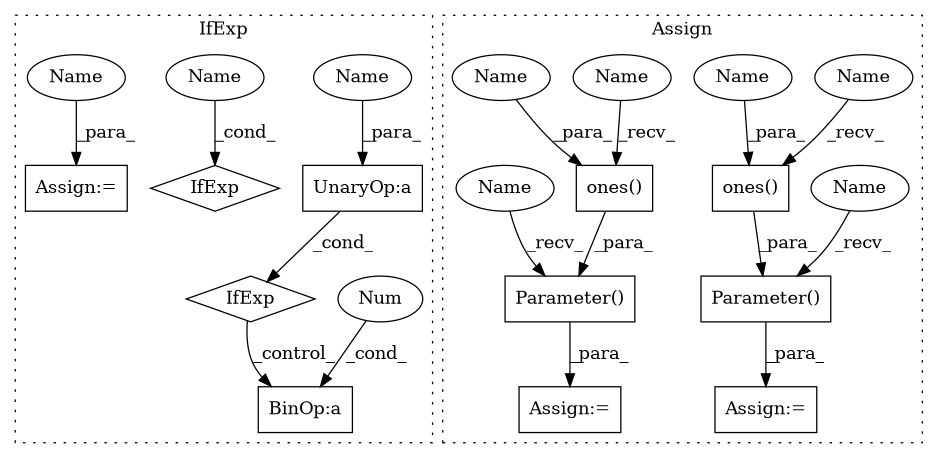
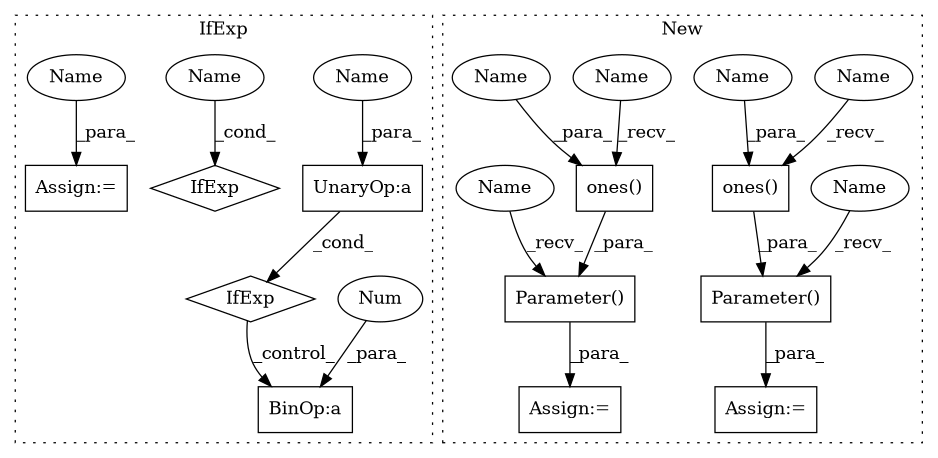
(683, 30) -> (683, 30)
(377, 354) -> (377, 354)
